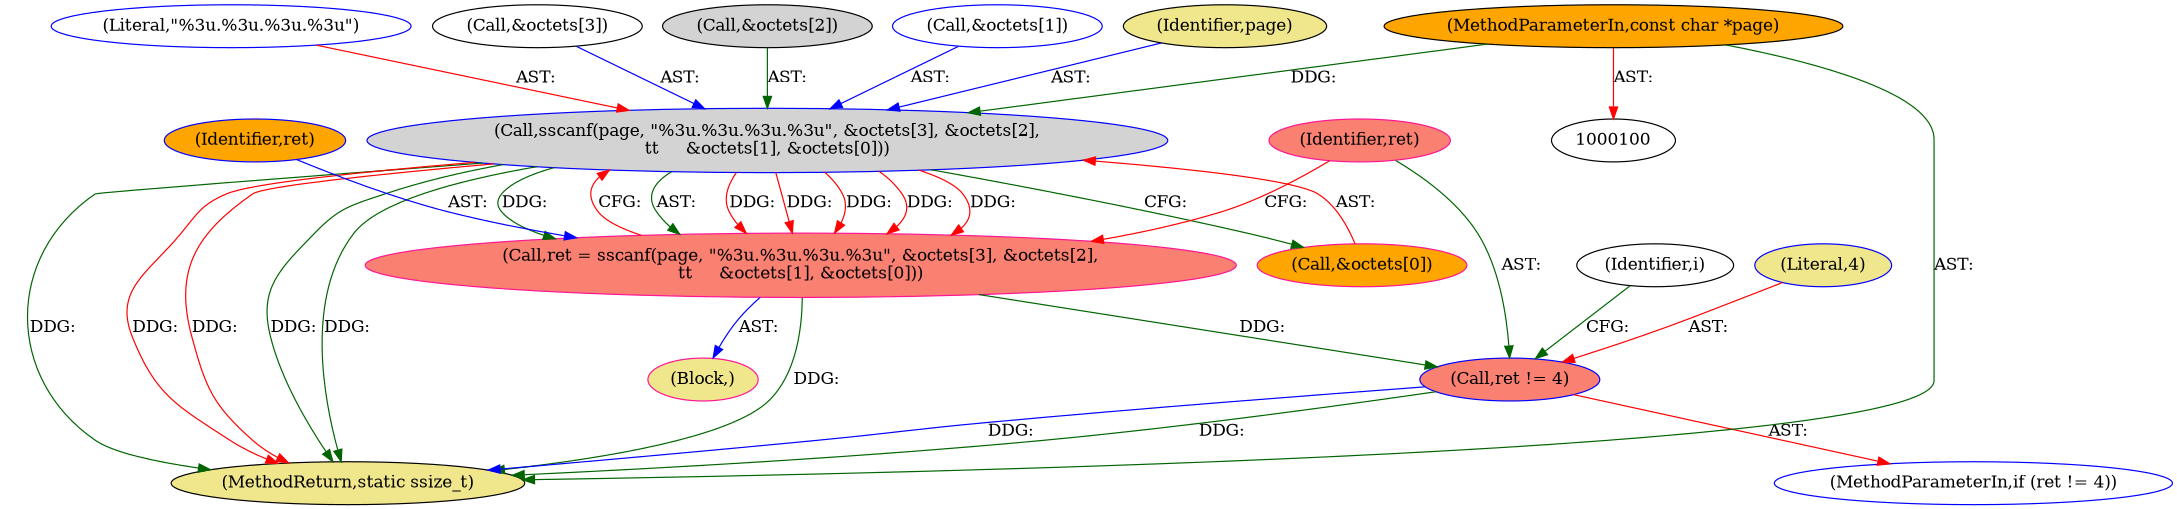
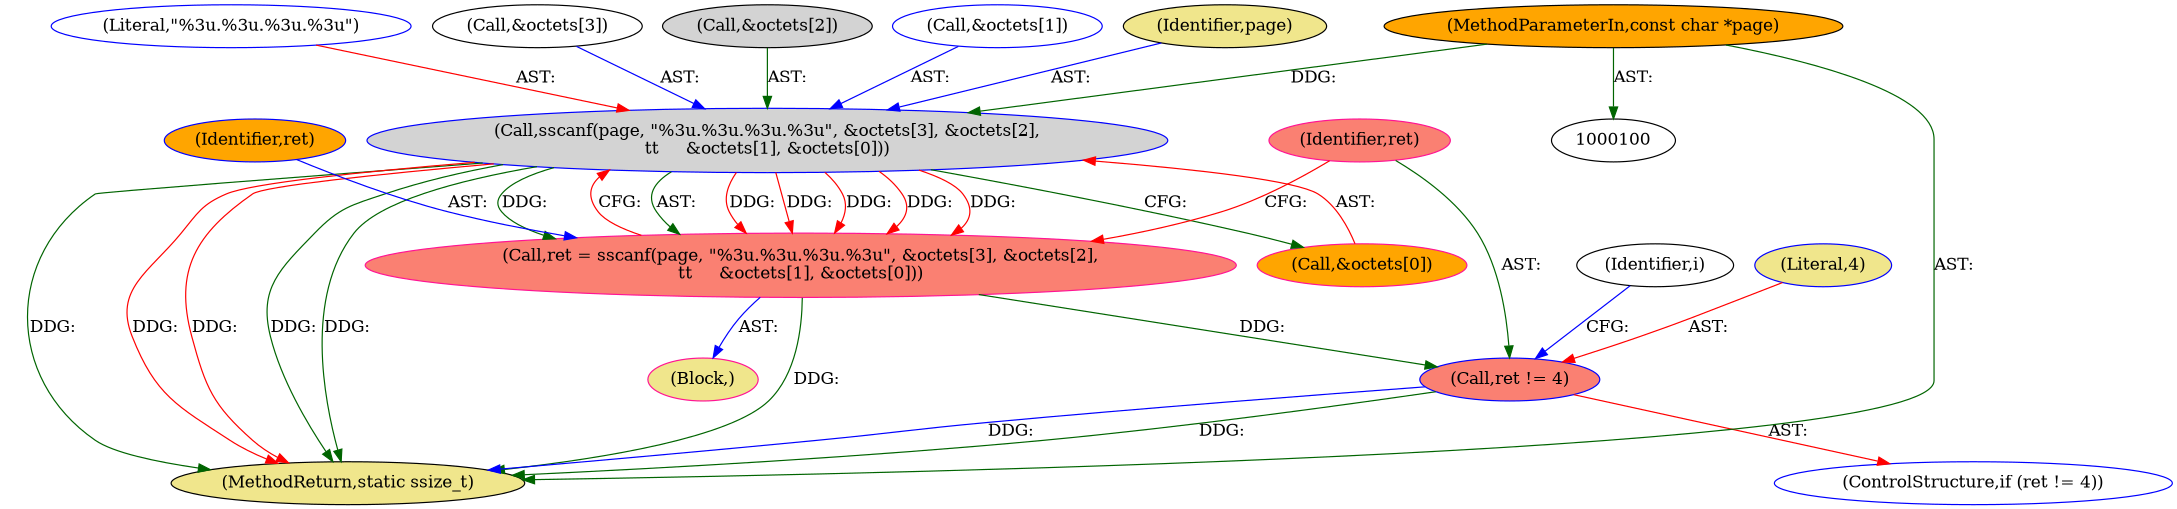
(1614, 77) -> (1614, 77)
(1588, 318) -> (1588, 318)
(1973, 483) -> (1973, 483)
